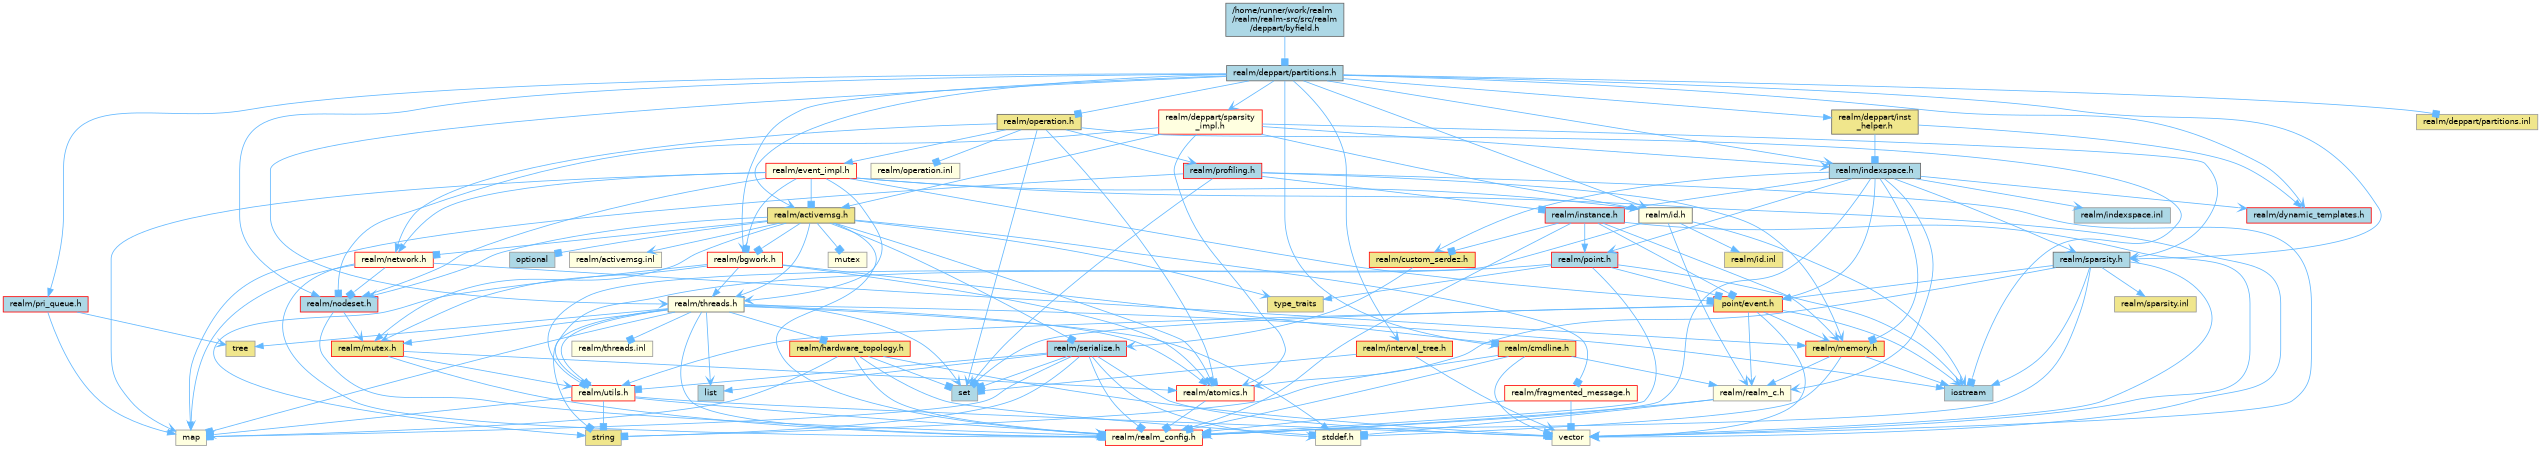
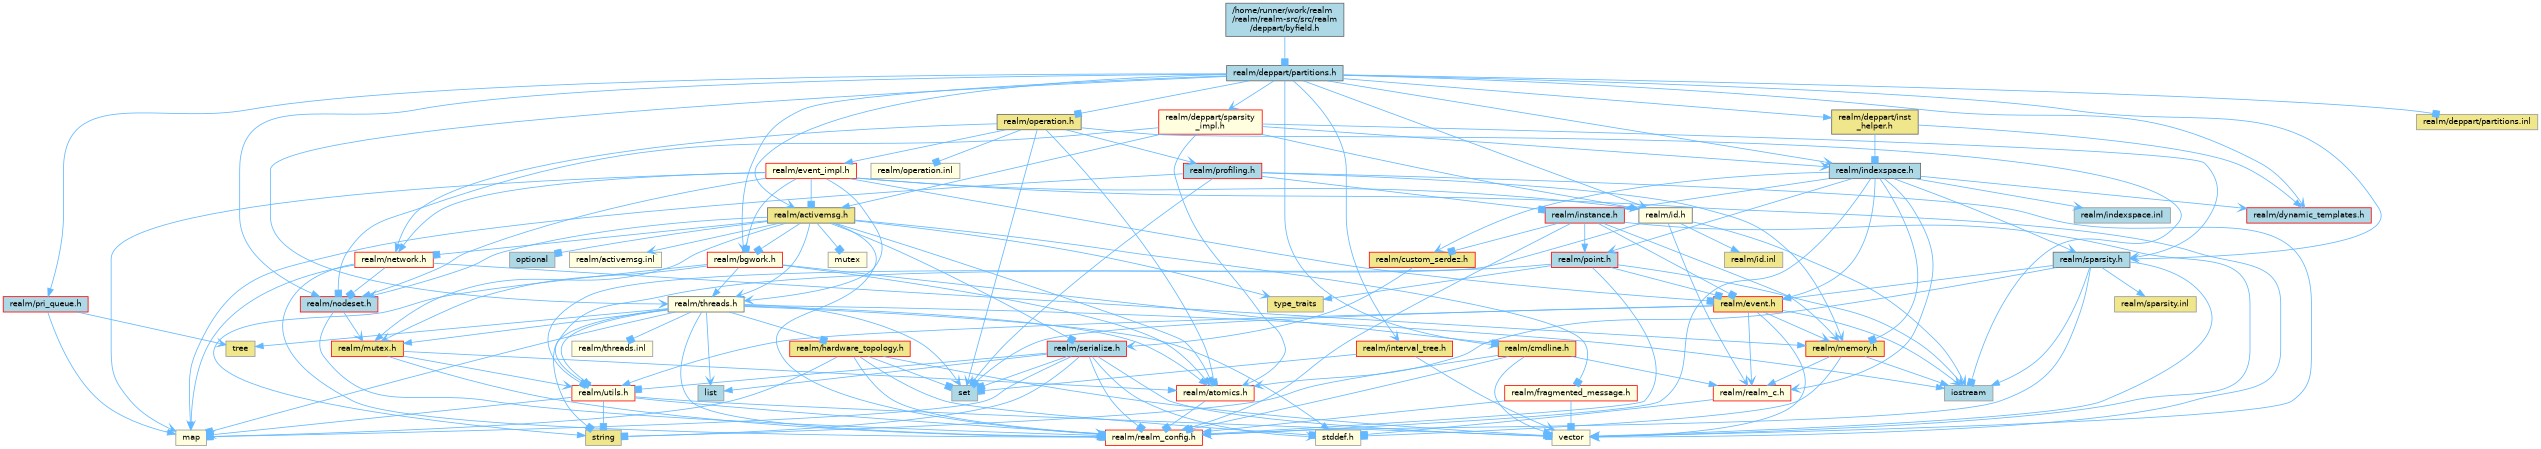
(1748, 304) -> (1748, 304)
(1752, 393) -> (1752, 393)
(1462, 420) -> none
